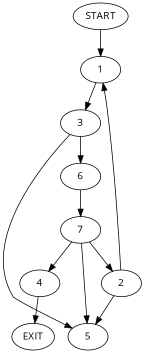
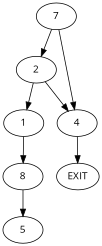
(101, 16) -> none
(81, 123) -> (23, 177)
(81, 177) -> none
(84, 280) -> none
(107, 307) -> (54, 93)
